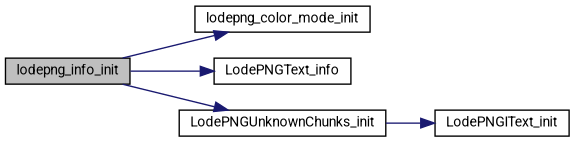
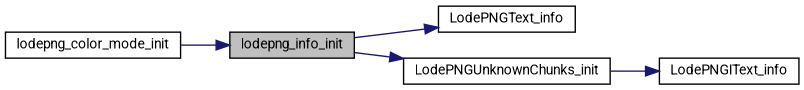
(168, 47) -> (199, 45)
(502, 123) -> (729, 71)
